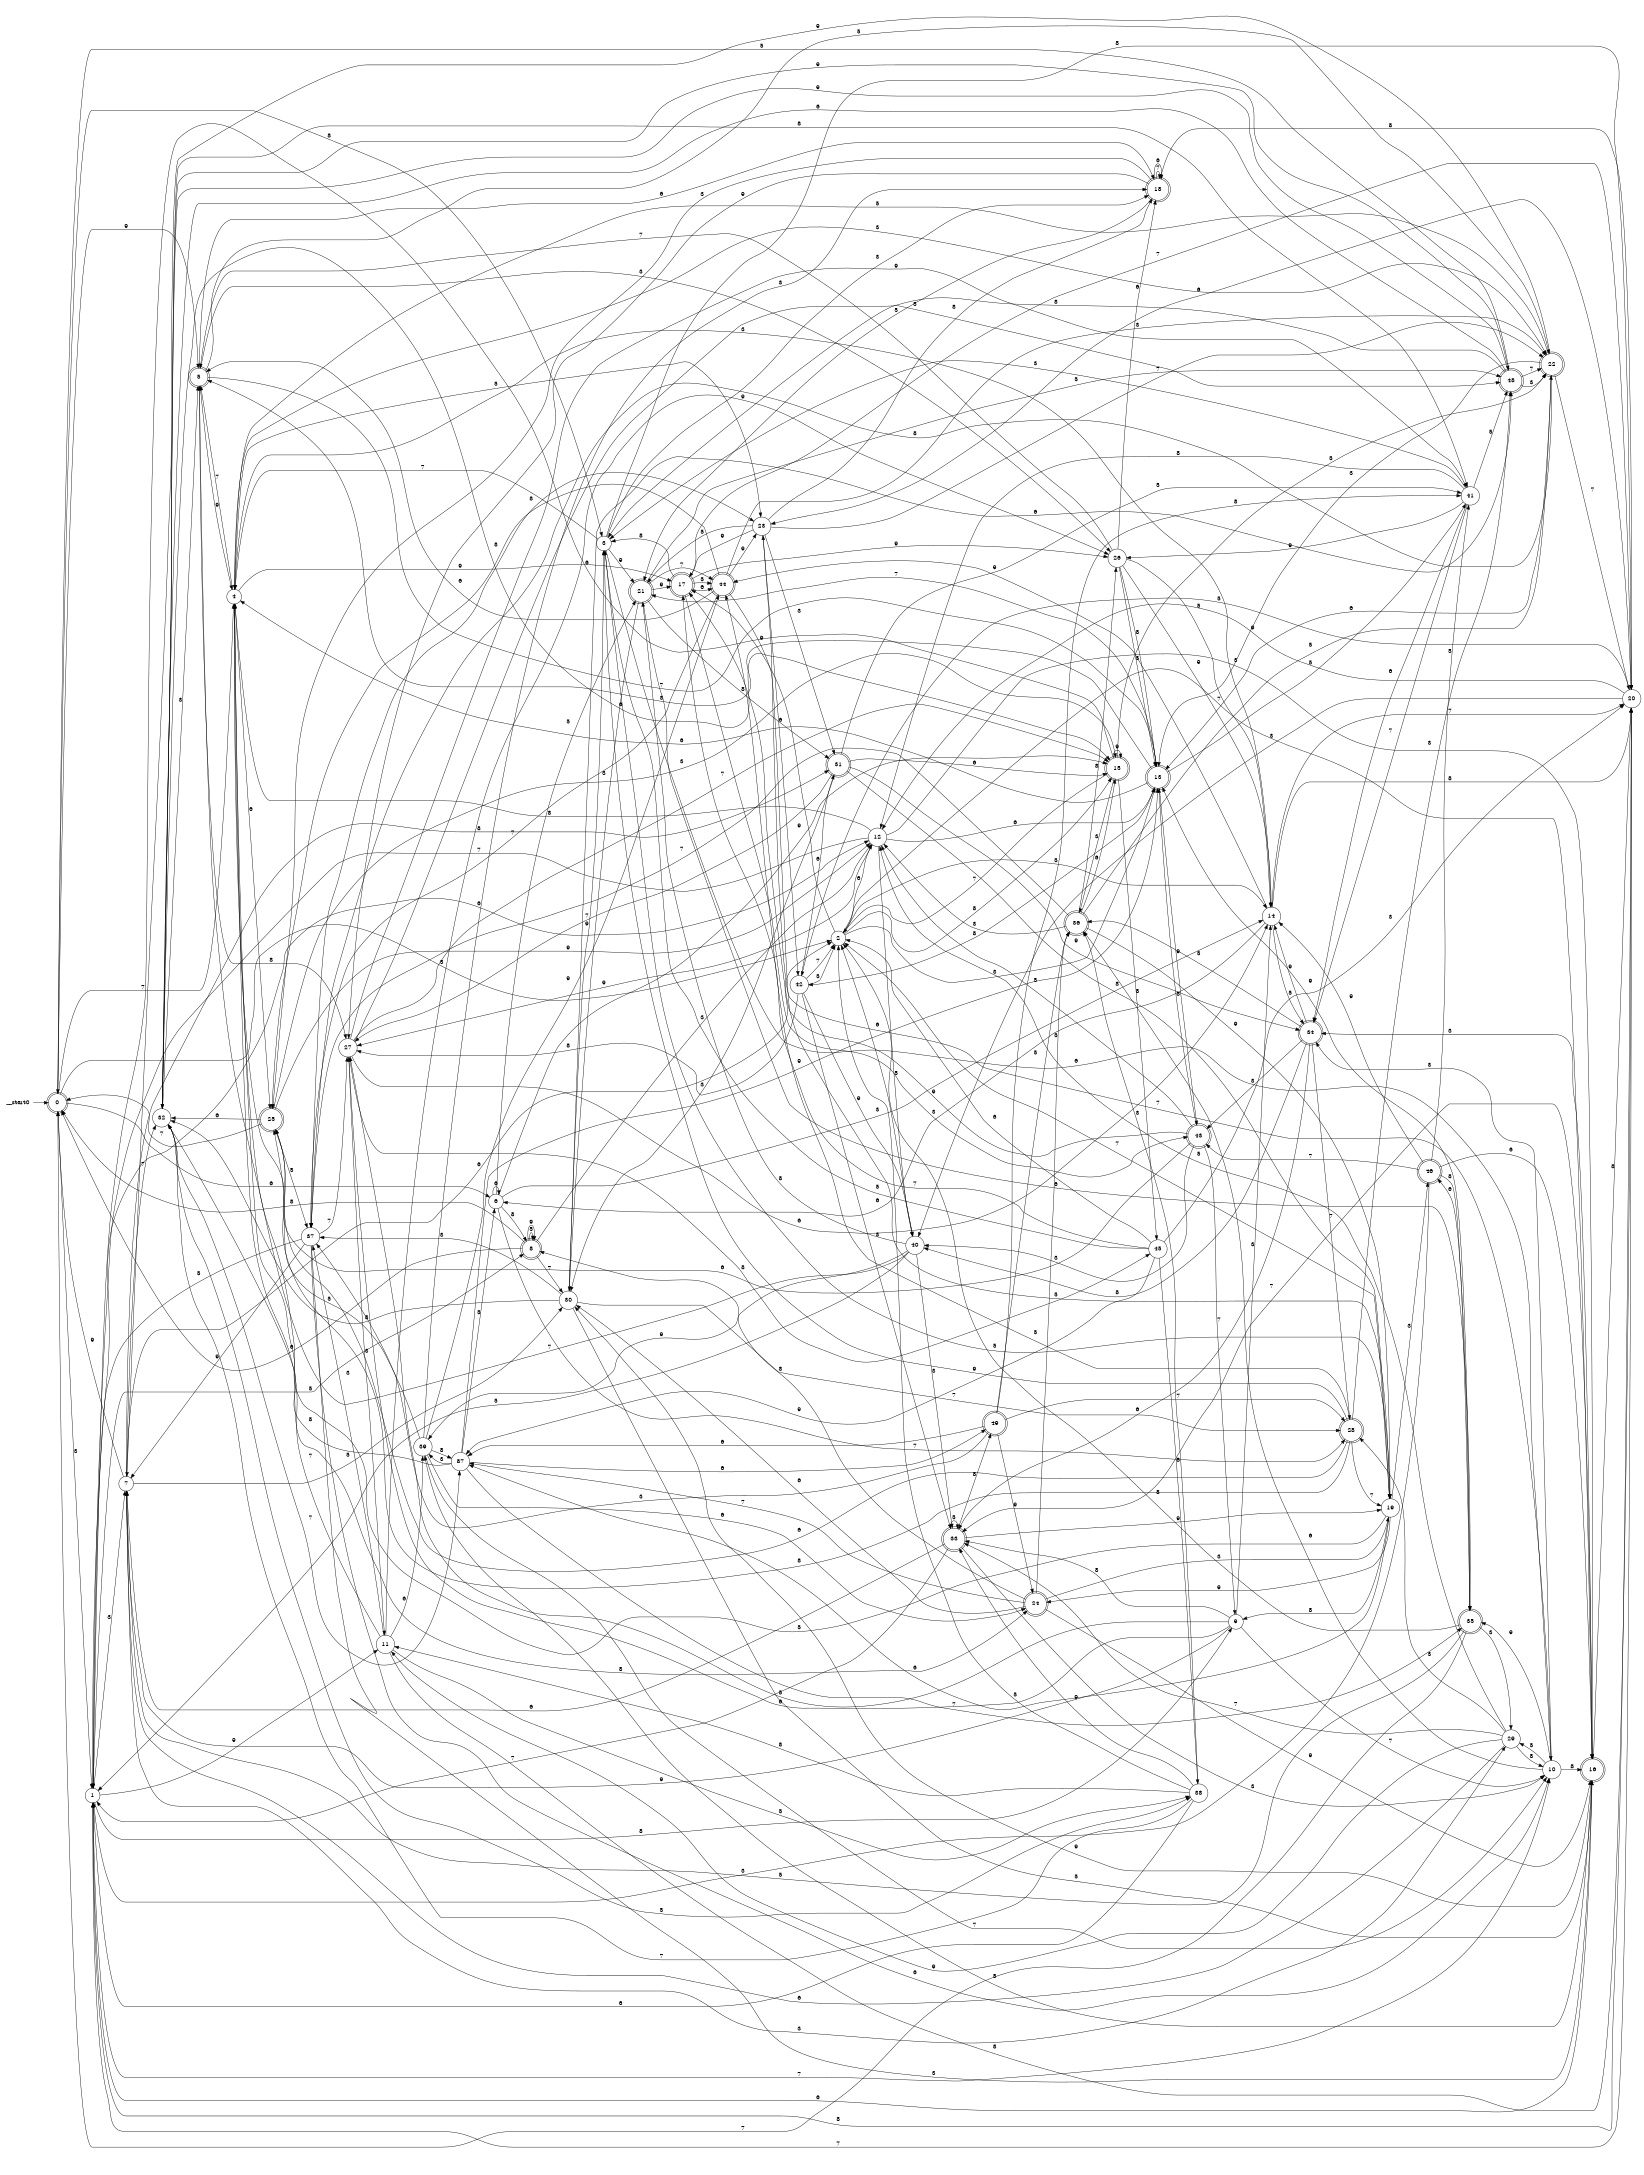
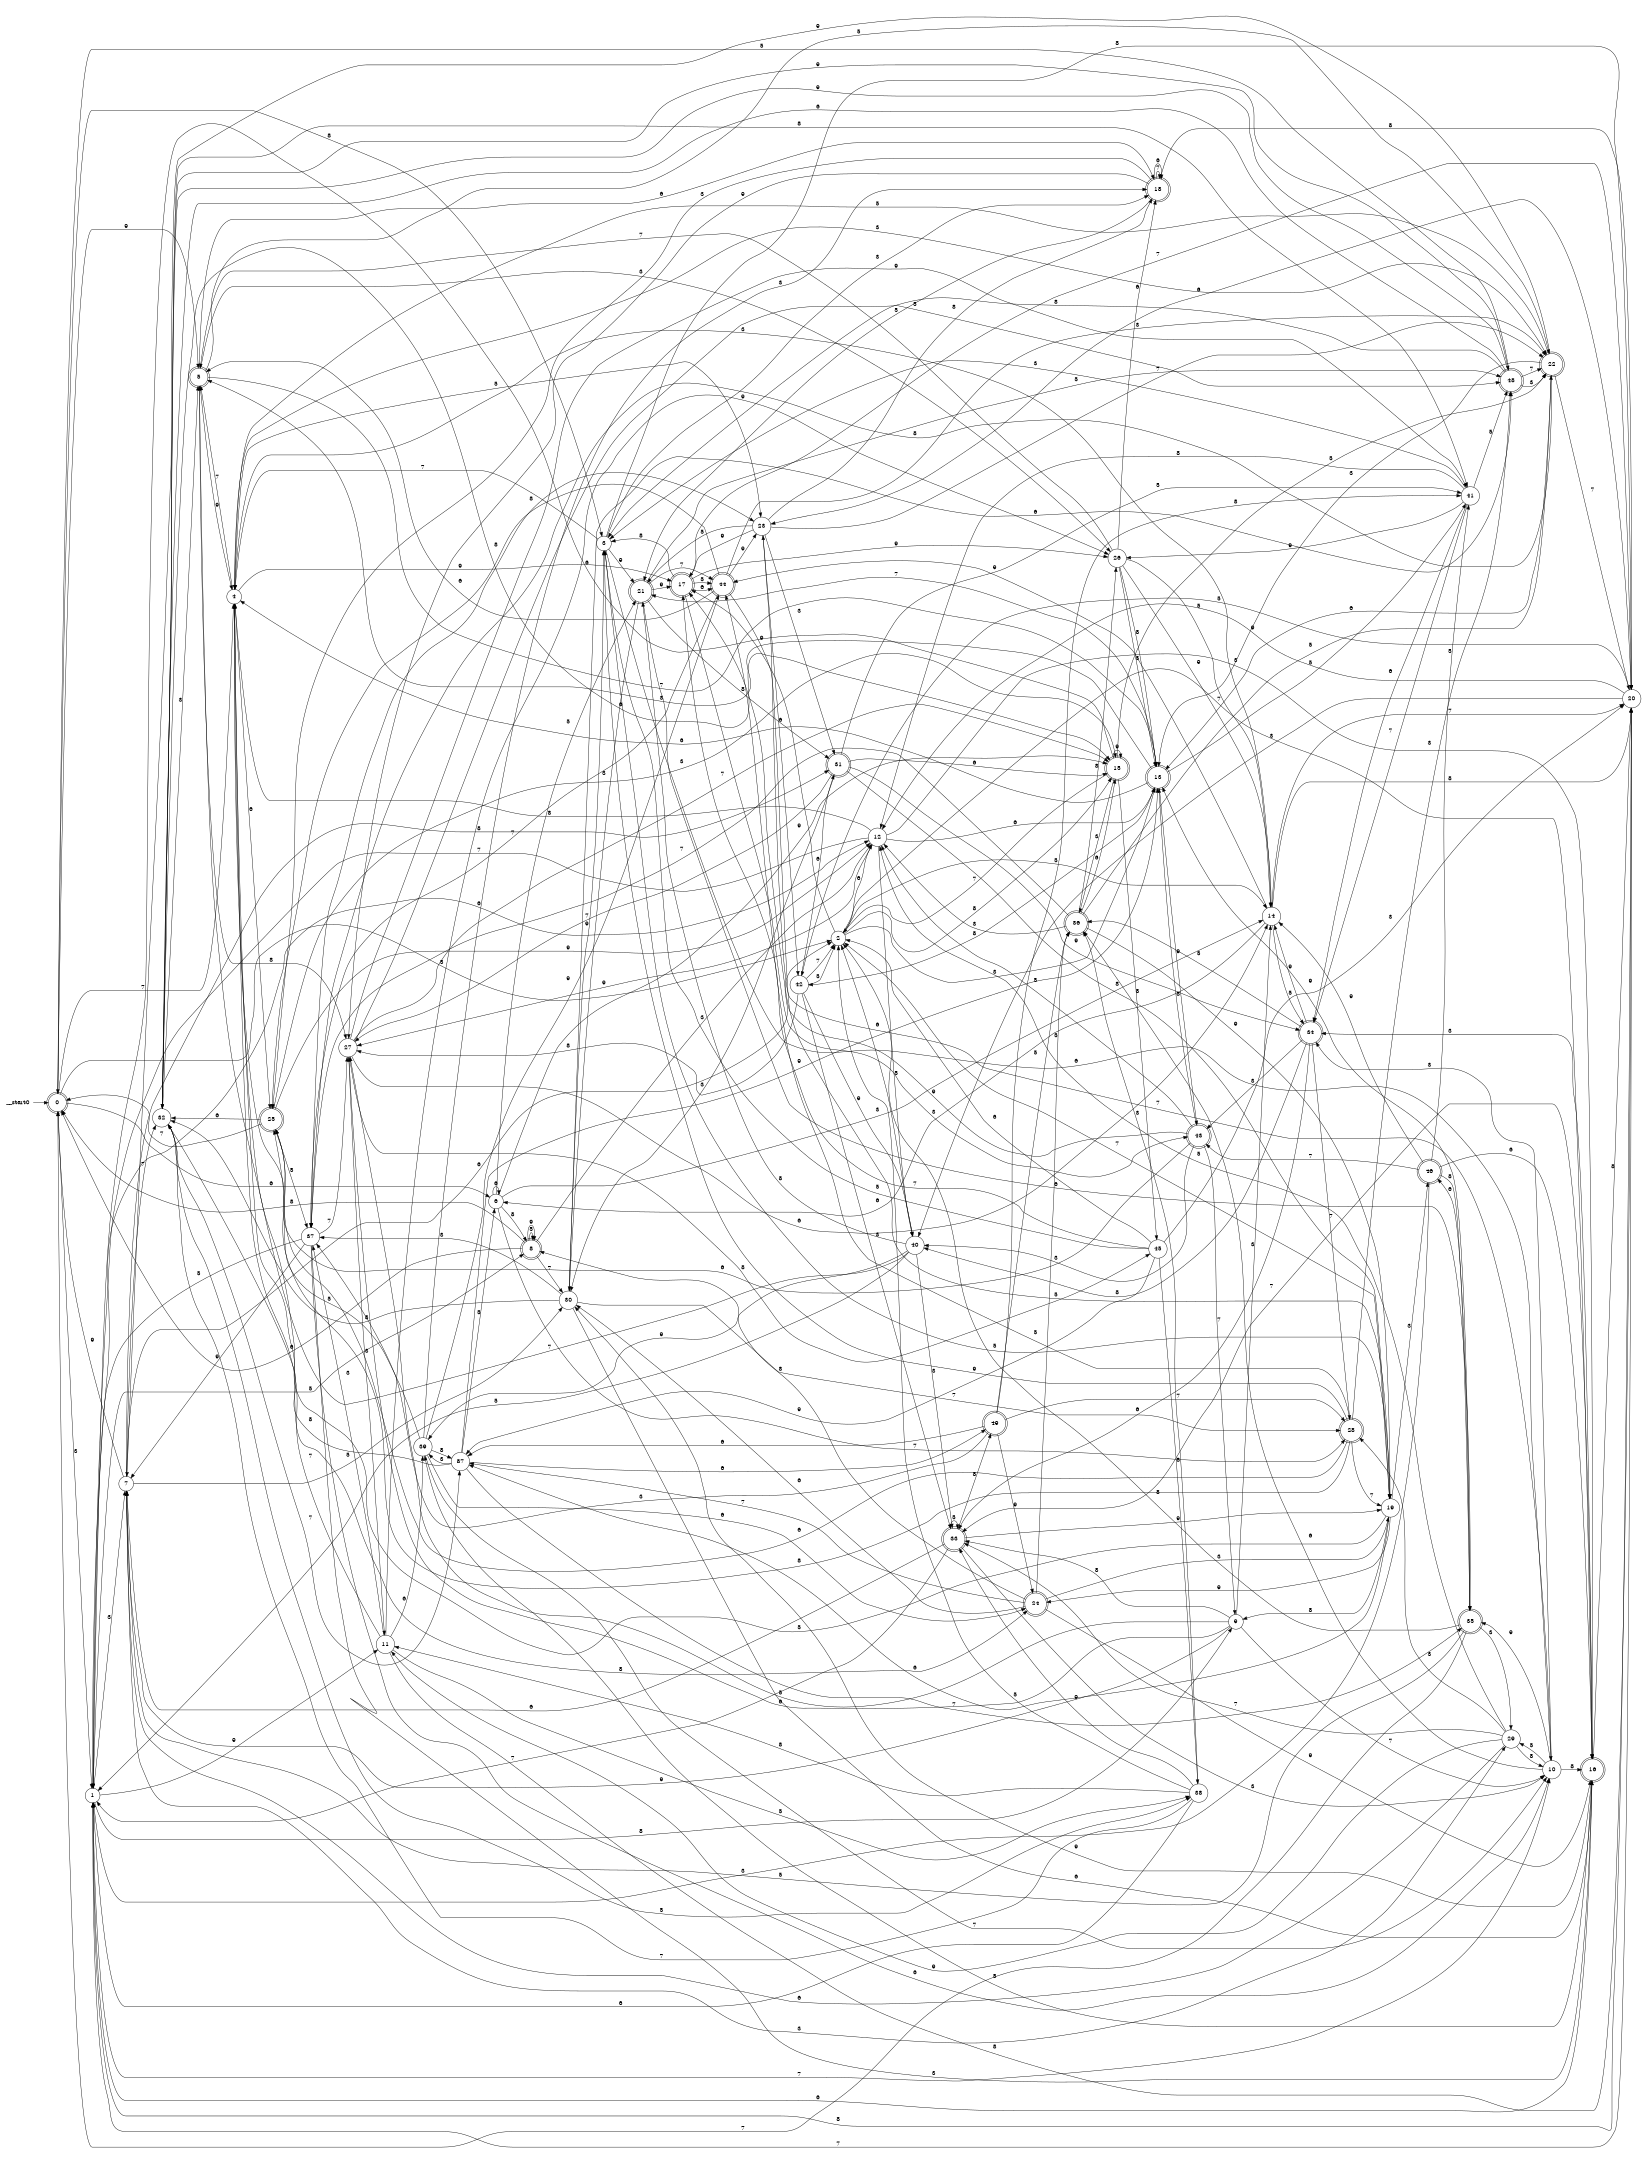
(1076, 1877) -> (1076, 1877)
